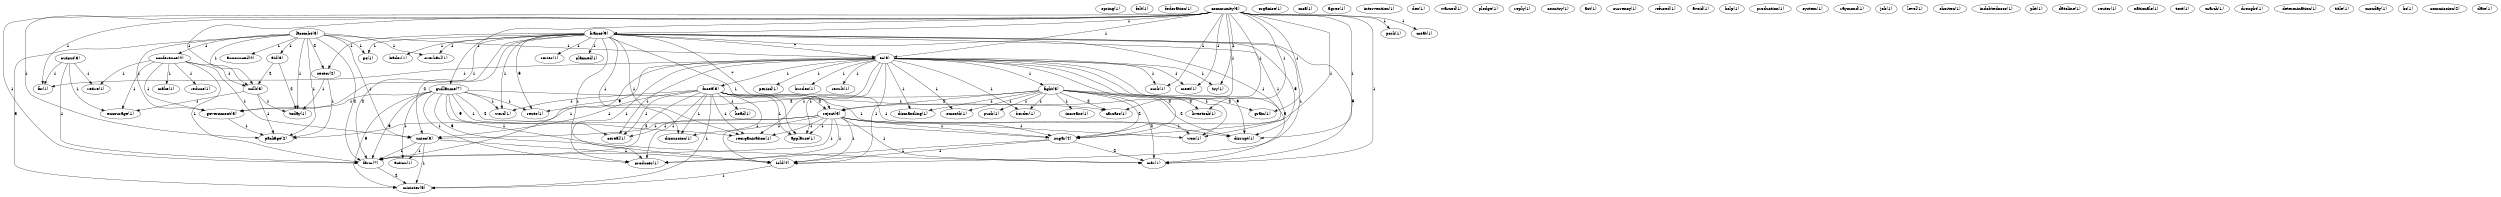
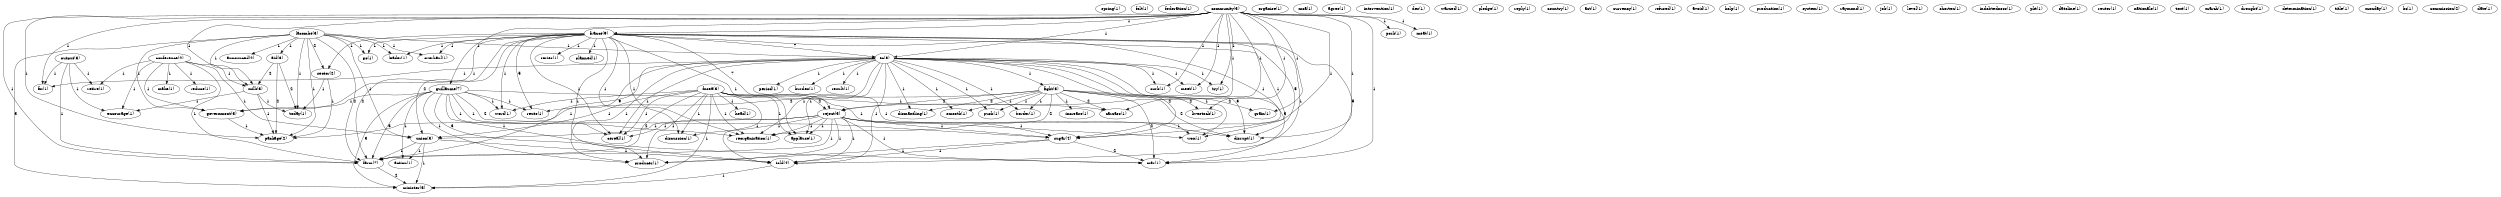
(213, 42) -> (361, 39)
(799, 67) -> (940, 81)
none -> (544, 77)
none -> (277, 97)
(992, 102) -> (992, 102)
(1135, 109) -> (900, 130)
(461, 114) -> (461, 114)
